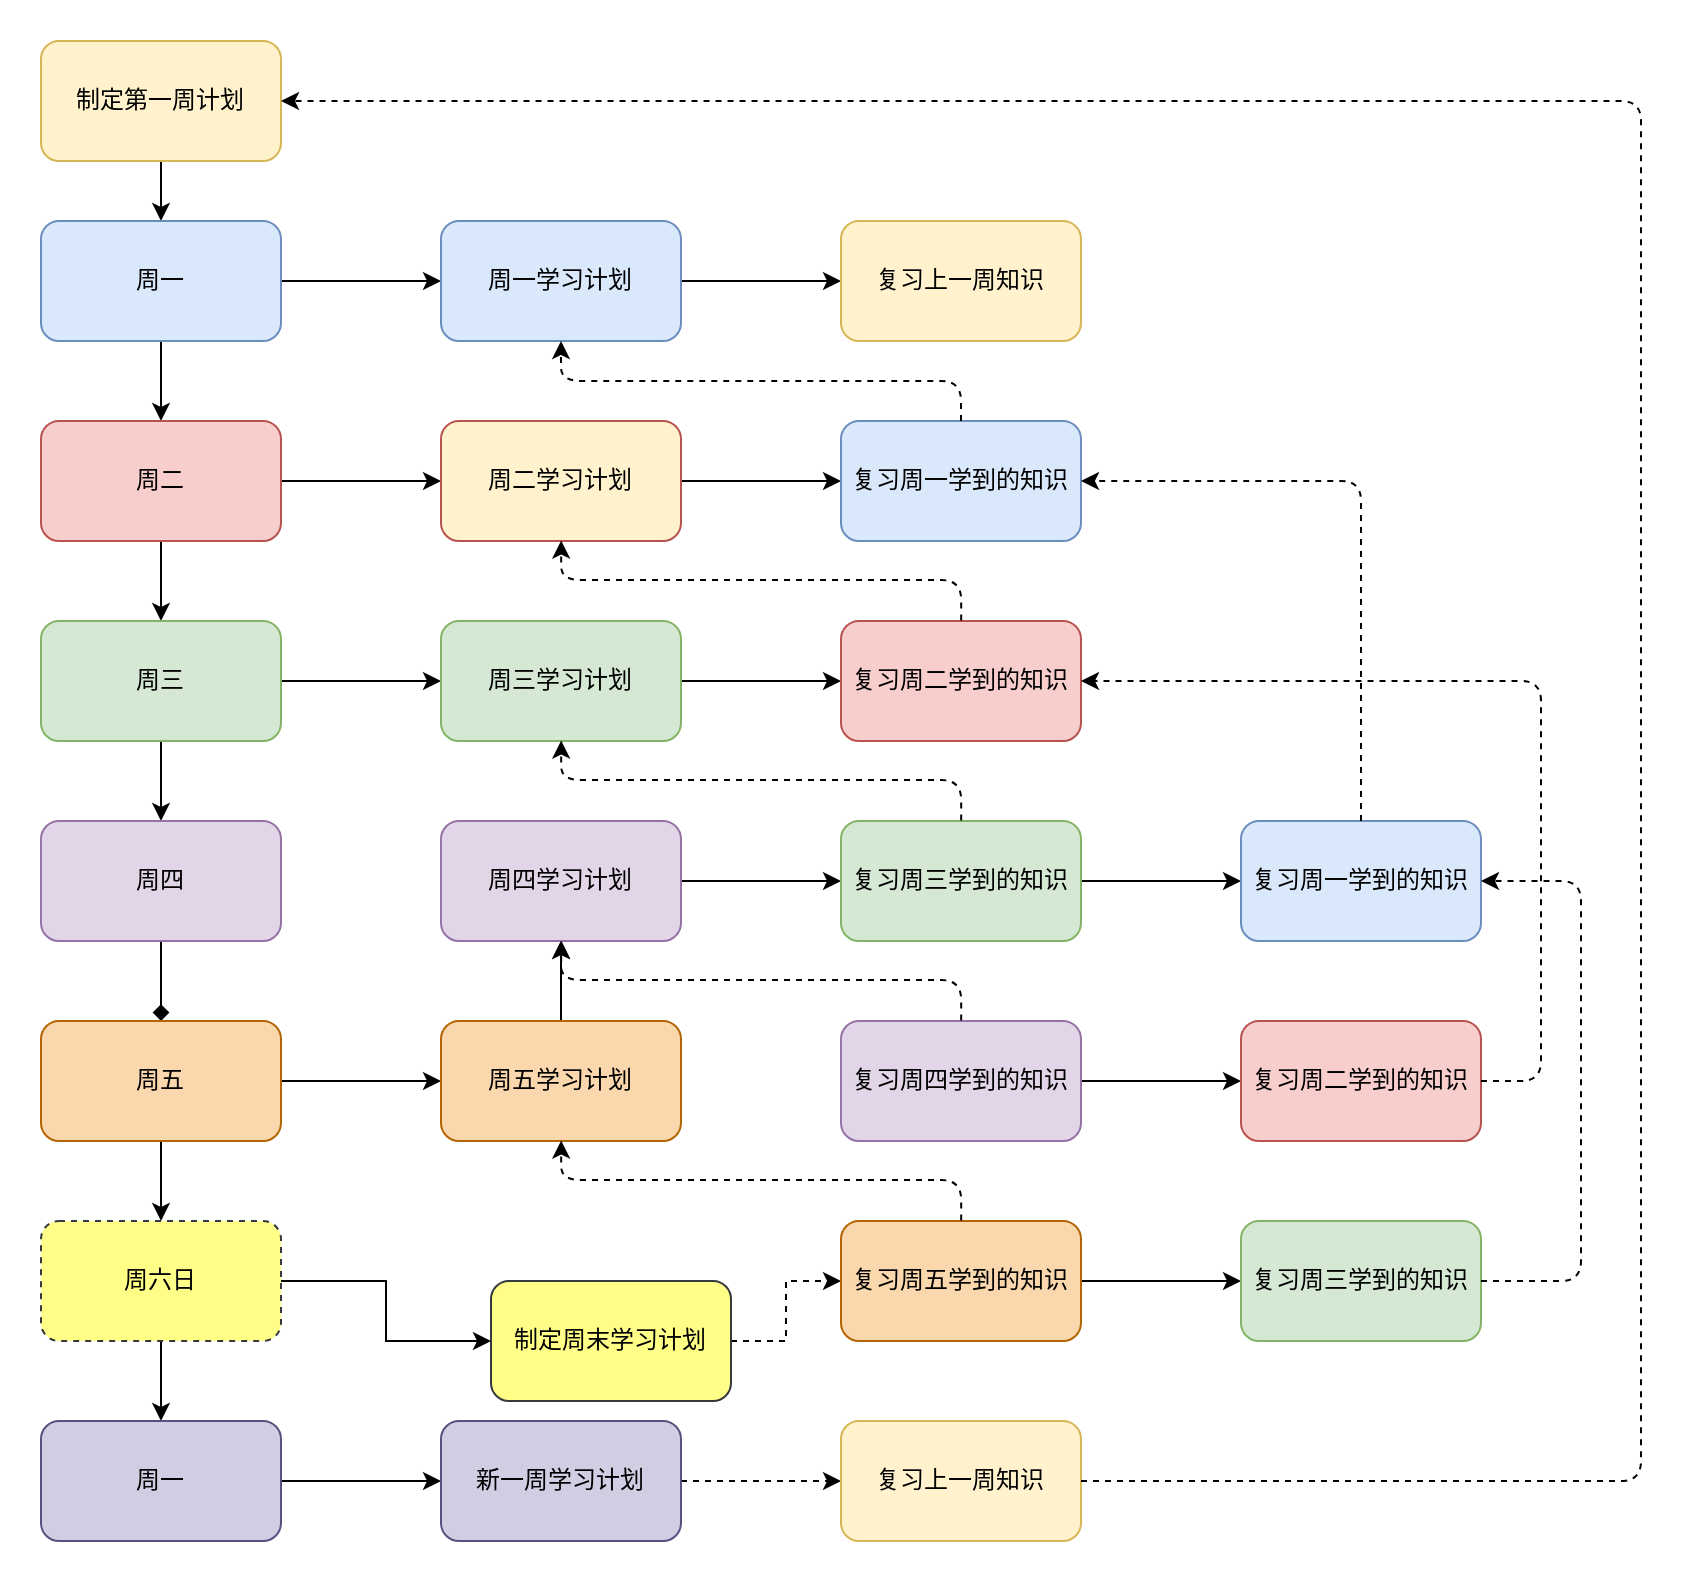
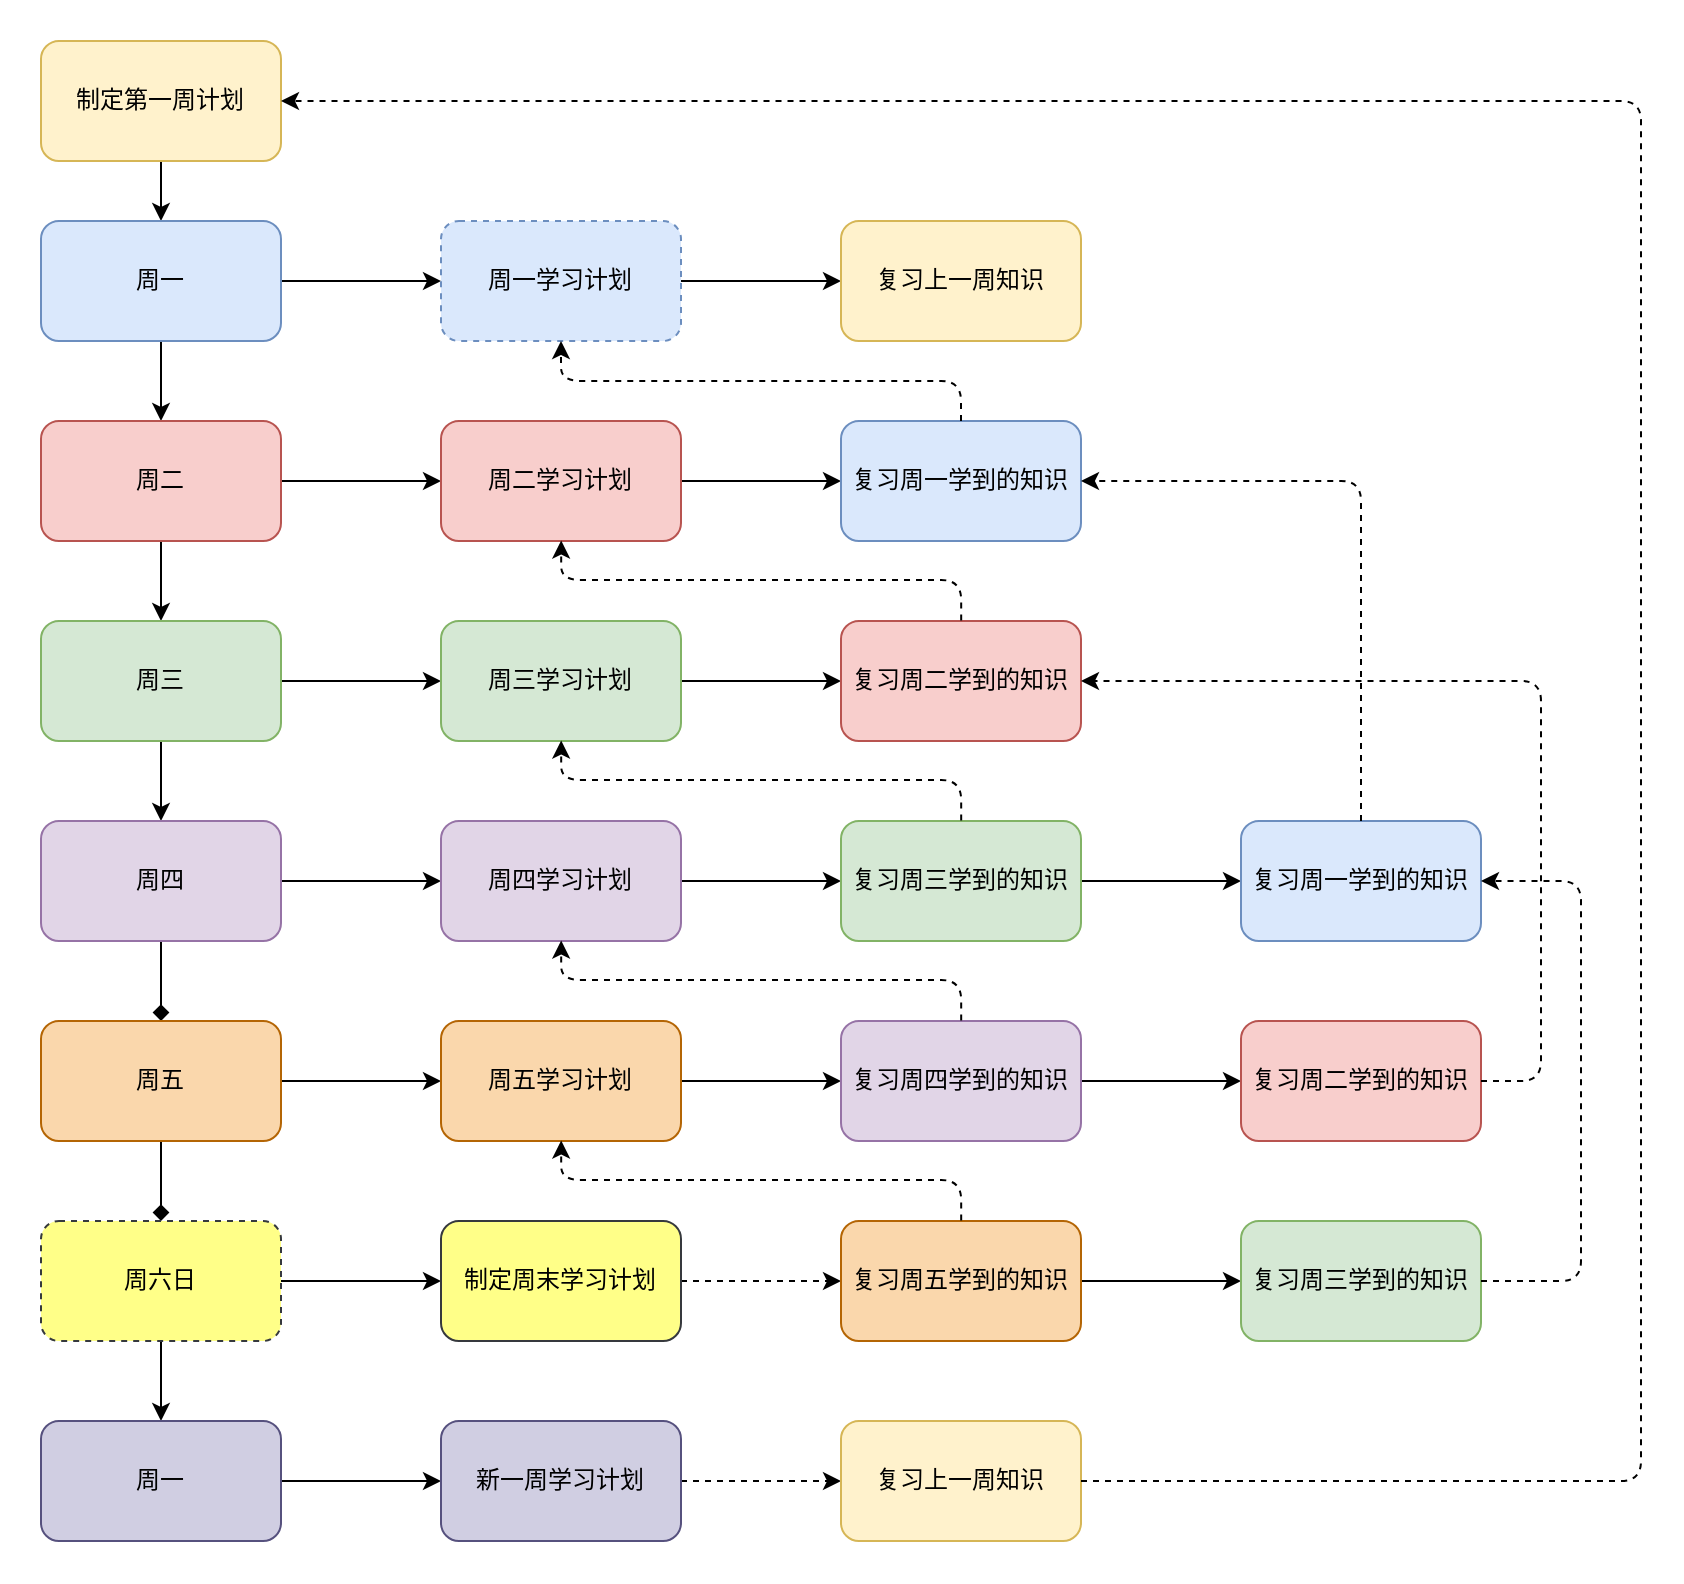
(561, 281) -> (561, 281)
(561, 481) -> (561, 481)
none -> (354, 881)
(561, 999) -> (754, 1081)
(161, 1206) -> (161, 1205)
(611, 1341) -> (561, 1281)
